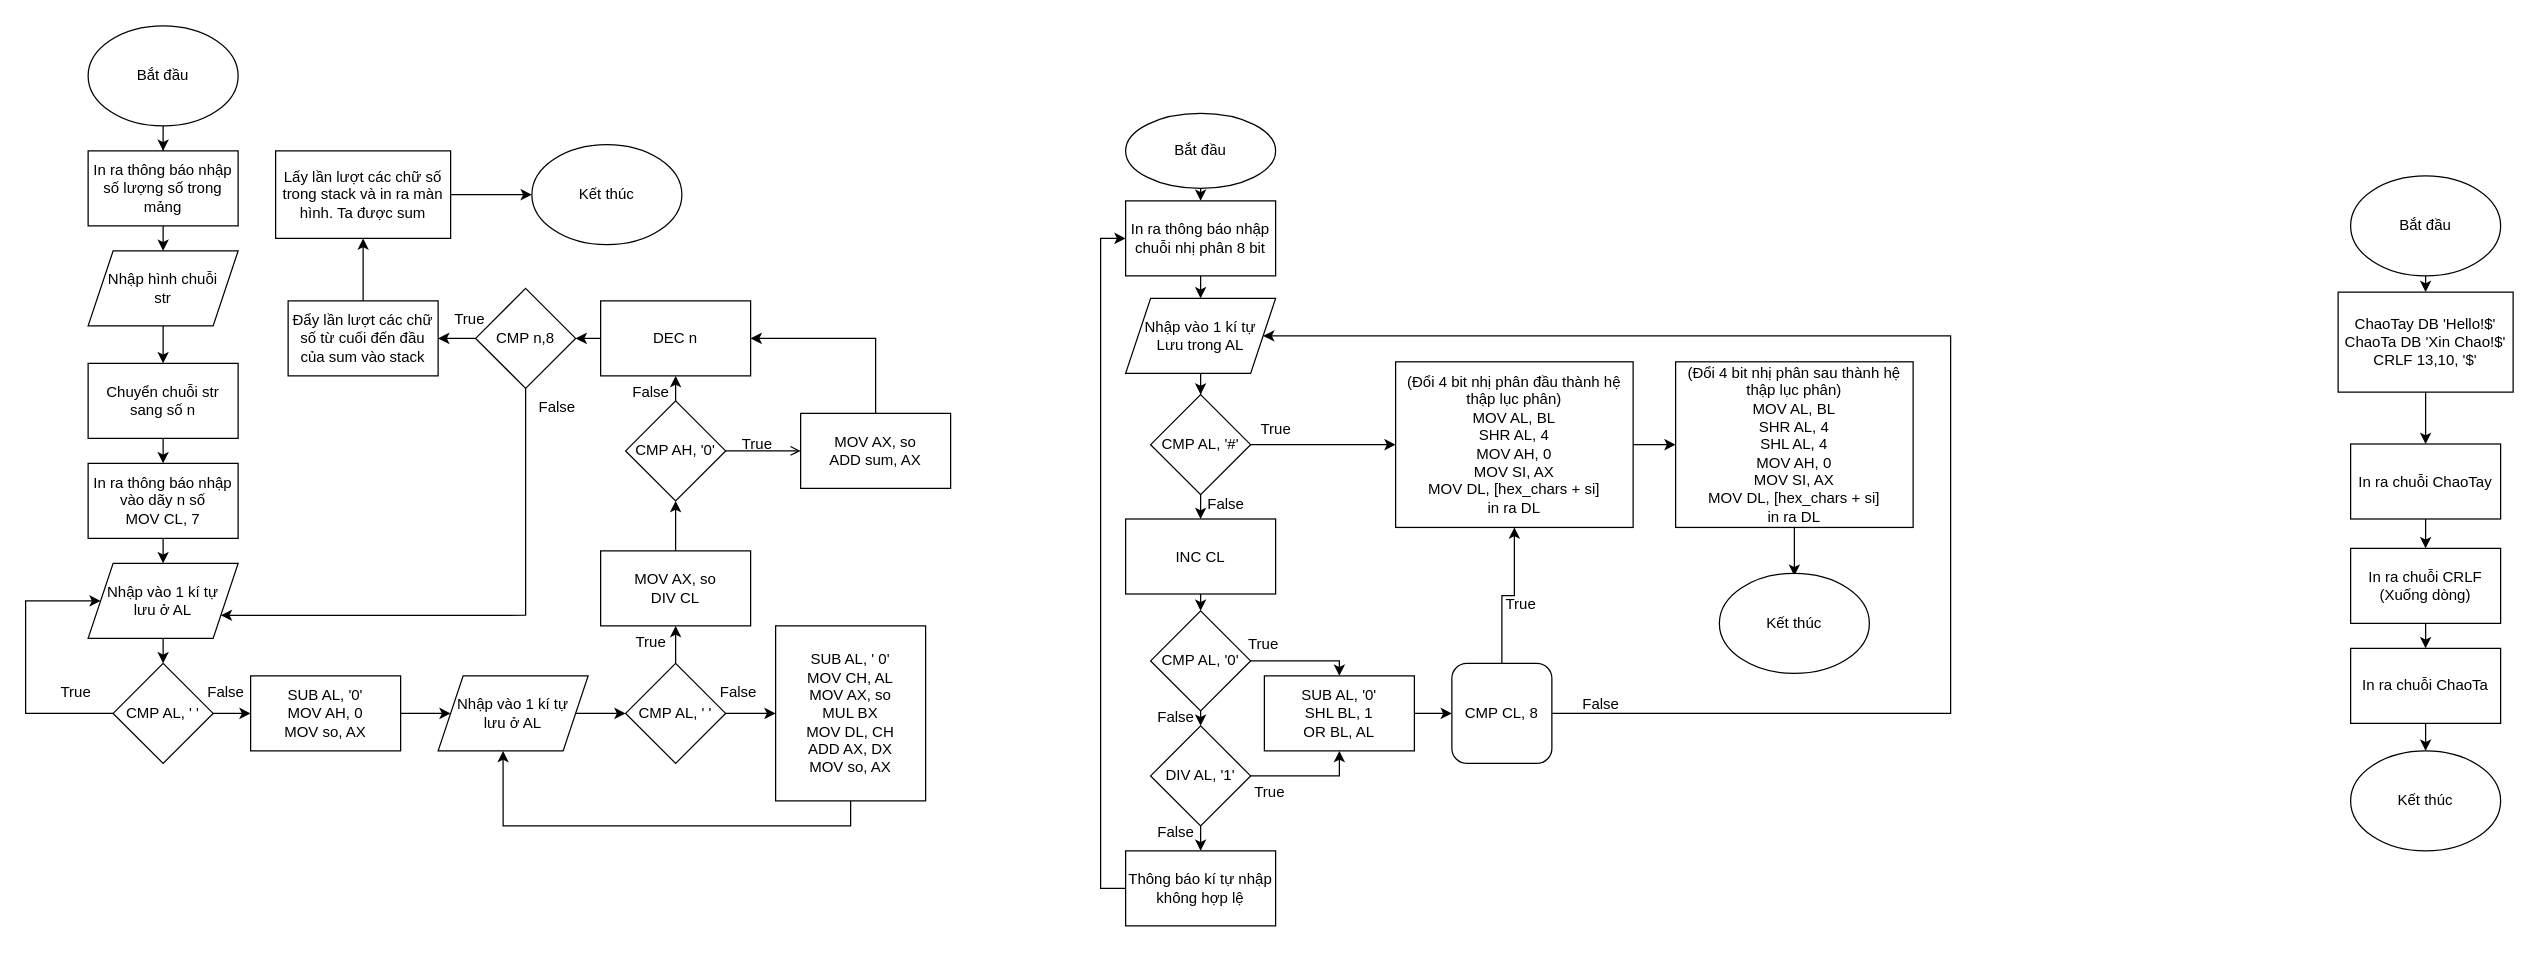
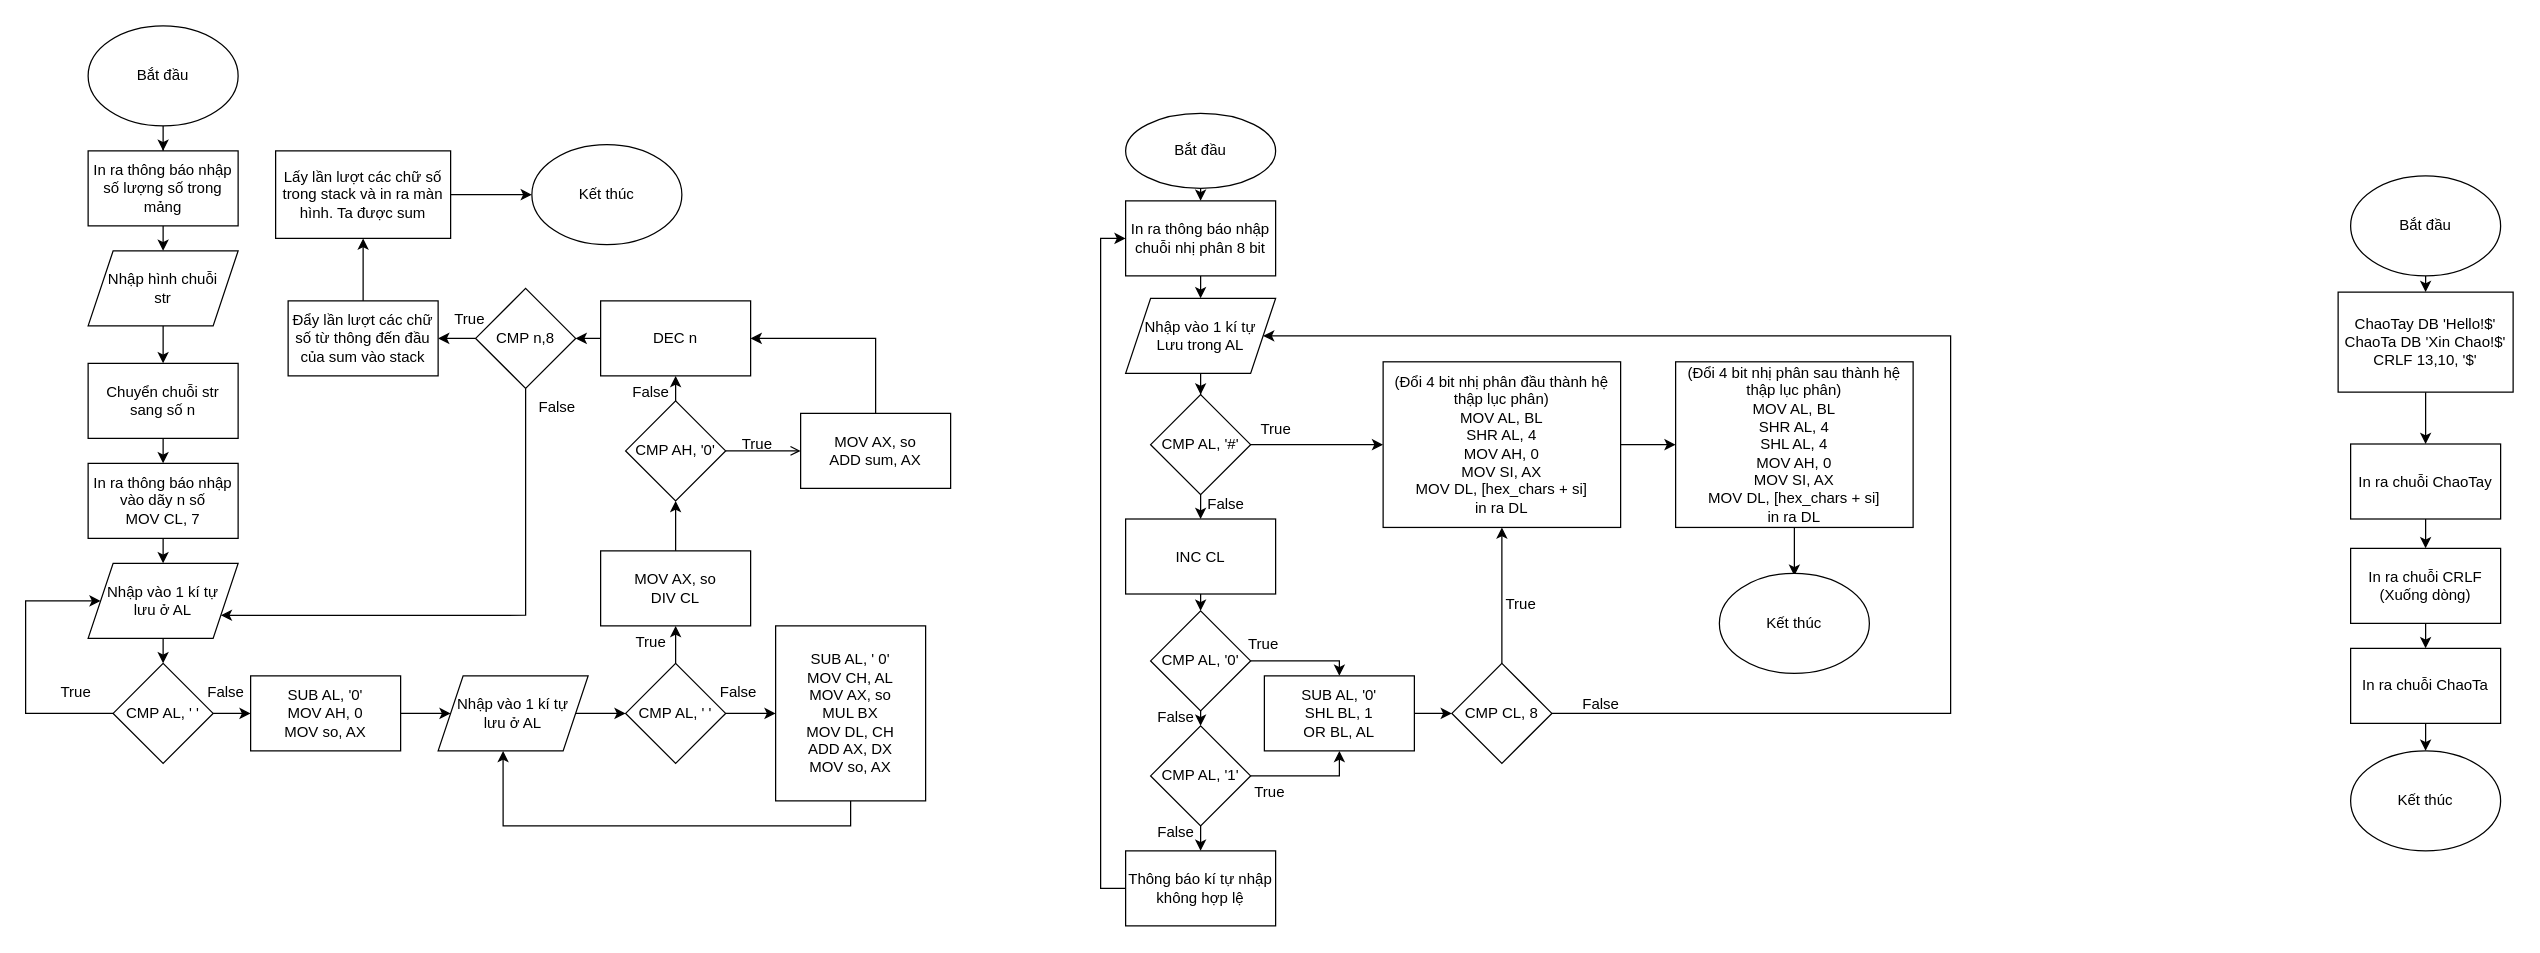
(363, 338) -> (363, 338)
(1514, 444) -> (1502, 444)
(1502, 713) -> (1502, 713)
(1201, 776) -> (1201, 776)
